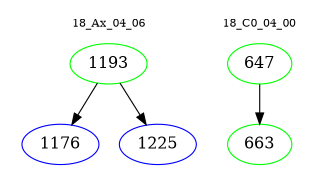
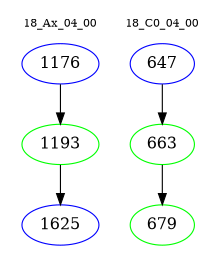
(109, 24) -> (60, 24)
(260, 64) -> (162, 64)
(88, 99) -> (60, 99)
(158, 144) -> (60, 225)
none -> (162, 225)
